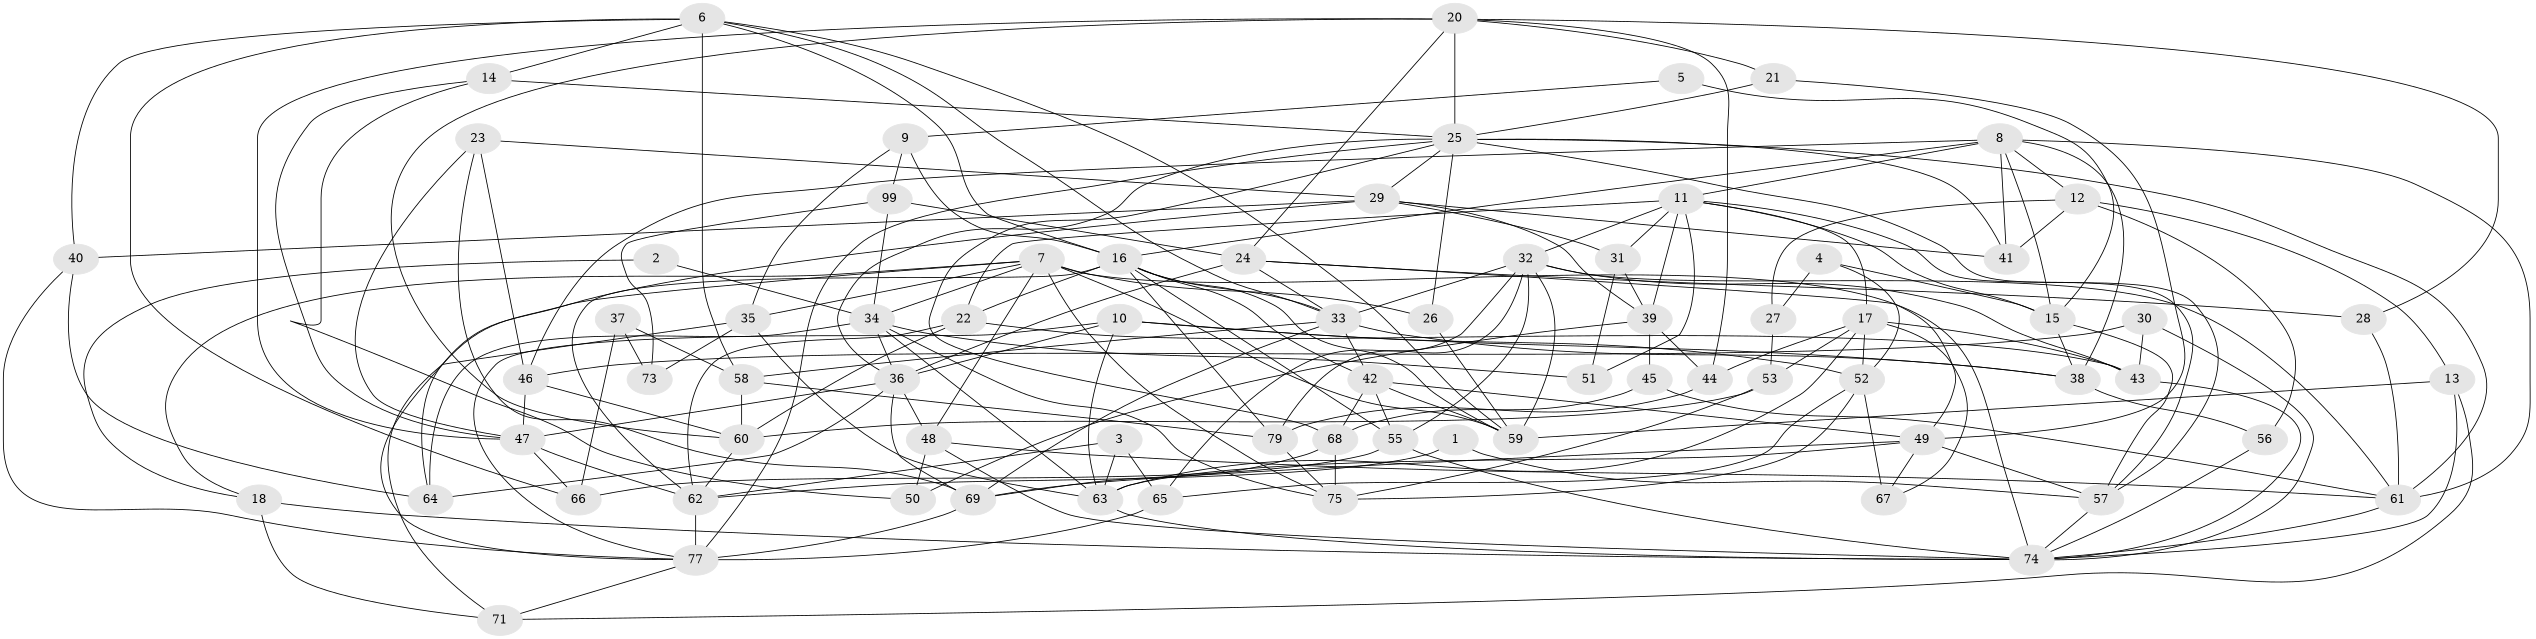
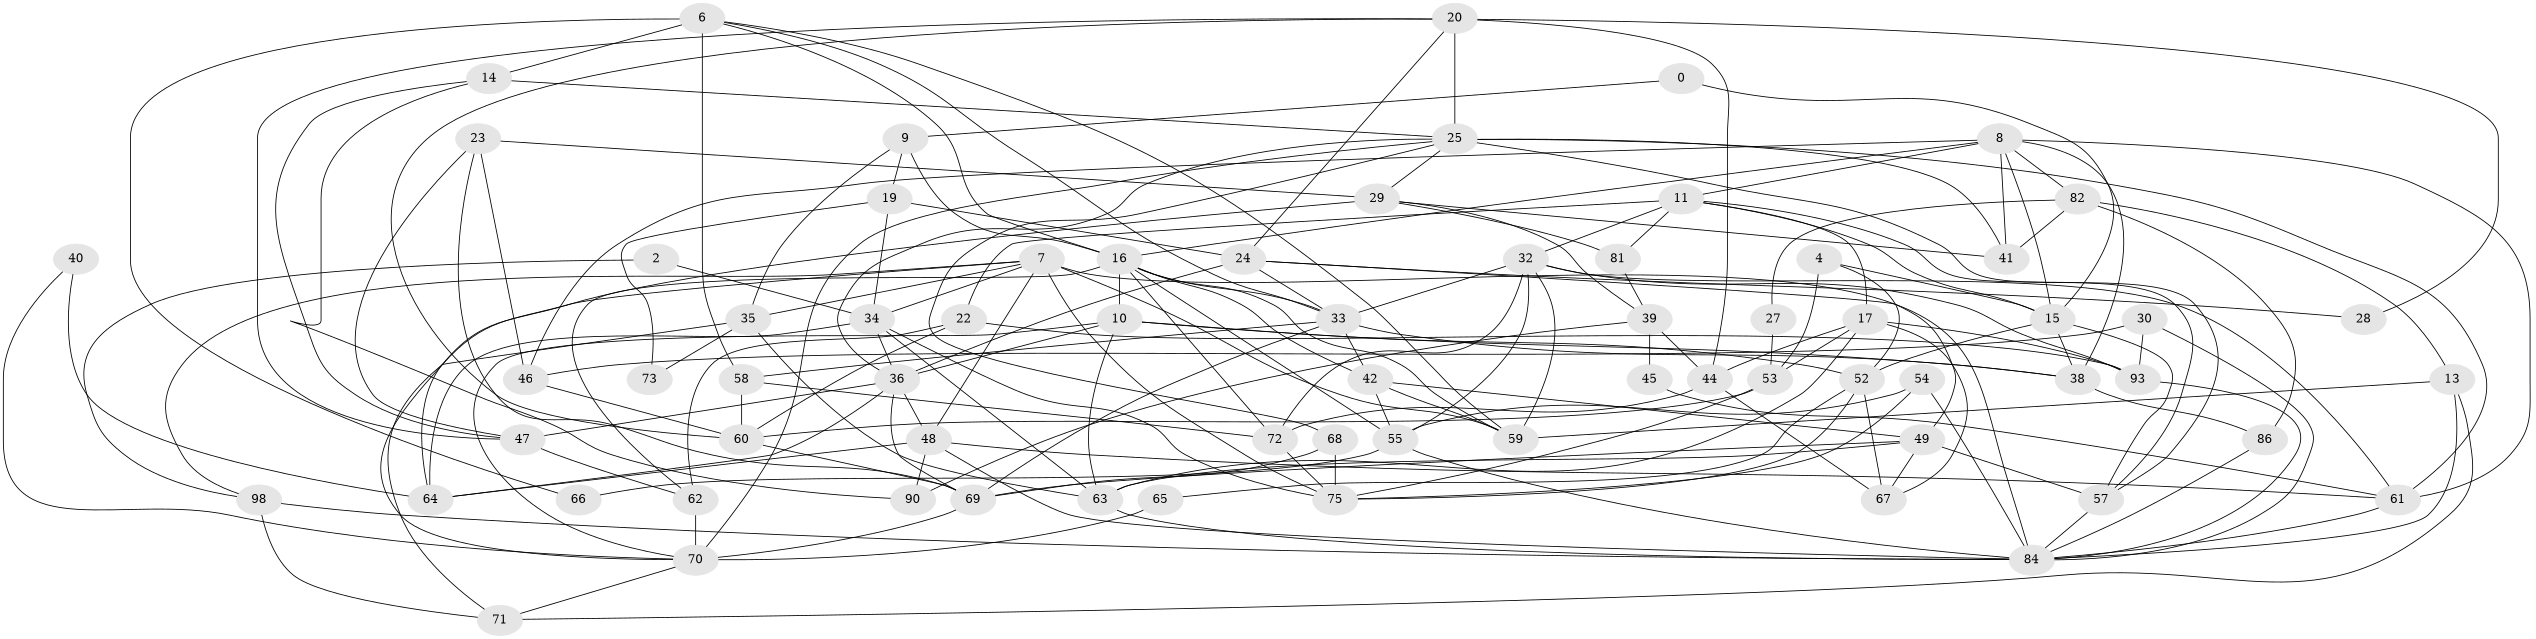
(301, 33) -> none
(1681, 79) -> (1681, 79)
(1773, 79) -> none
(890, 199) -> (890, 199)
(2078, 199) -> (2078, 199)
(727, 229) -> none
(1618, 259) -> (1618, 259)
(1666, 259) -> none
(1041, 288) -> (1120, 286)
(1796, 289) -> (1808, 324)
(618, 319) -> none
(1431, 319) -> none
(1864, 350) -> (1928, 352)
(1589, 380) -> none
none -> (1922, 380)
(2138, 380) -> (2138, 380)
(1267, 387) -> none
(525, 402) -> none
(1355, 406) -> none
(1563, 406) -> none
(2395, 407) -> none
(1120, 440) -> none
(1275, 440) -> (1275, 440)
(1456, 440) -> none
none -> (1797, 440)
(2265, 440) -> (2265, 440)
none -> (782, 458)
(551, 470) -> none
(719, 470) -> (841, 462)
(259, 500) -> (259, 500)
(913, 500) -> (913, 500)
(696, 560) -> (696, 560)
(2032, 560) -> (2032, 560)
